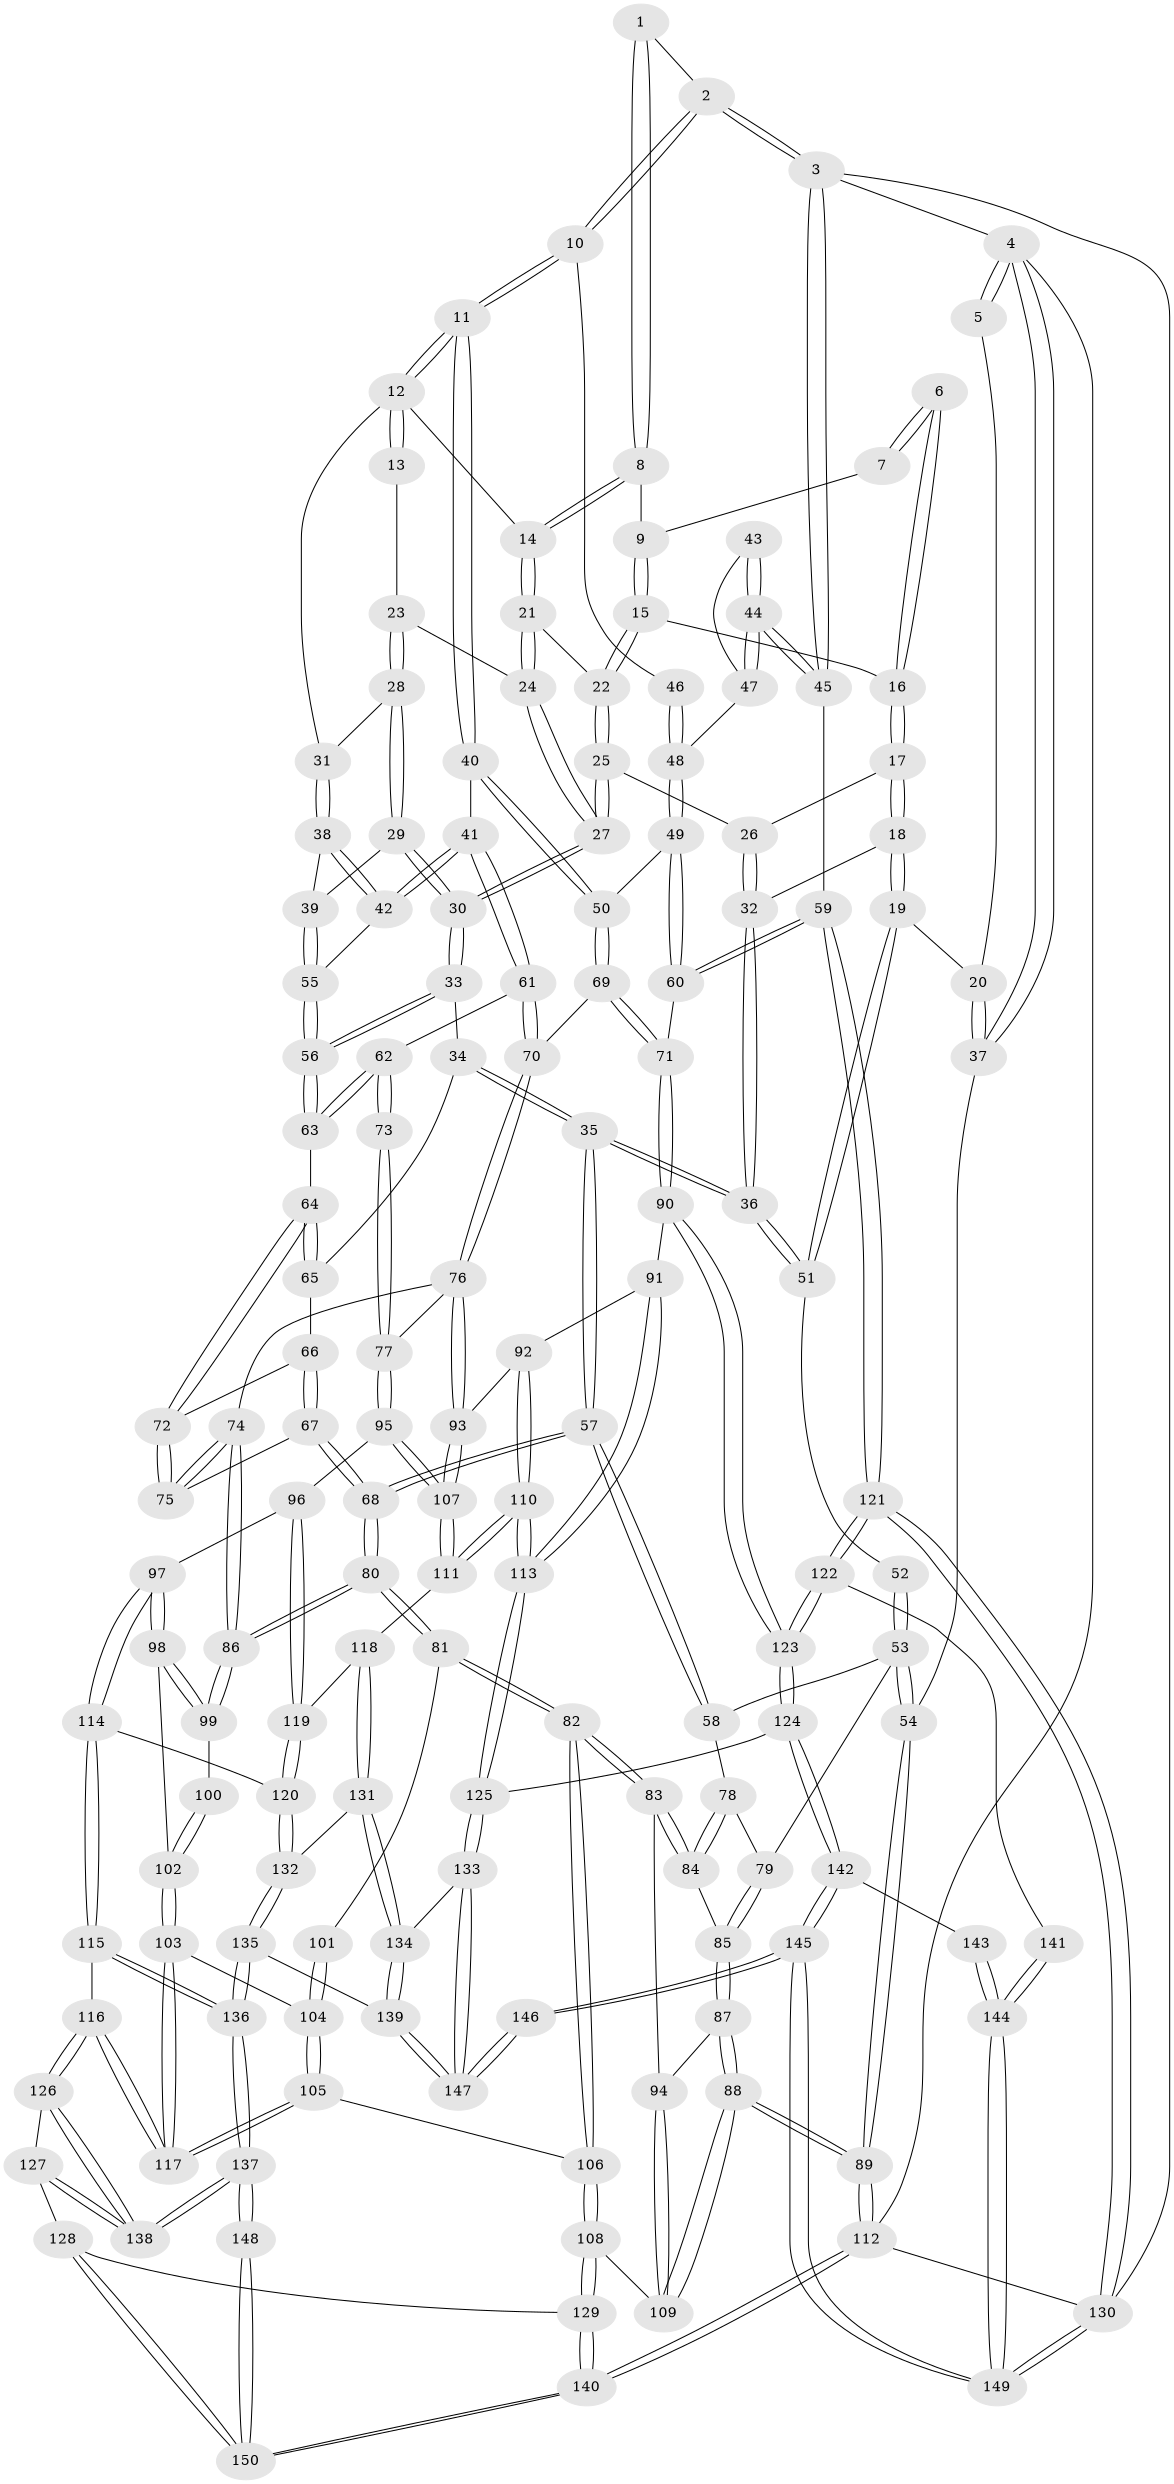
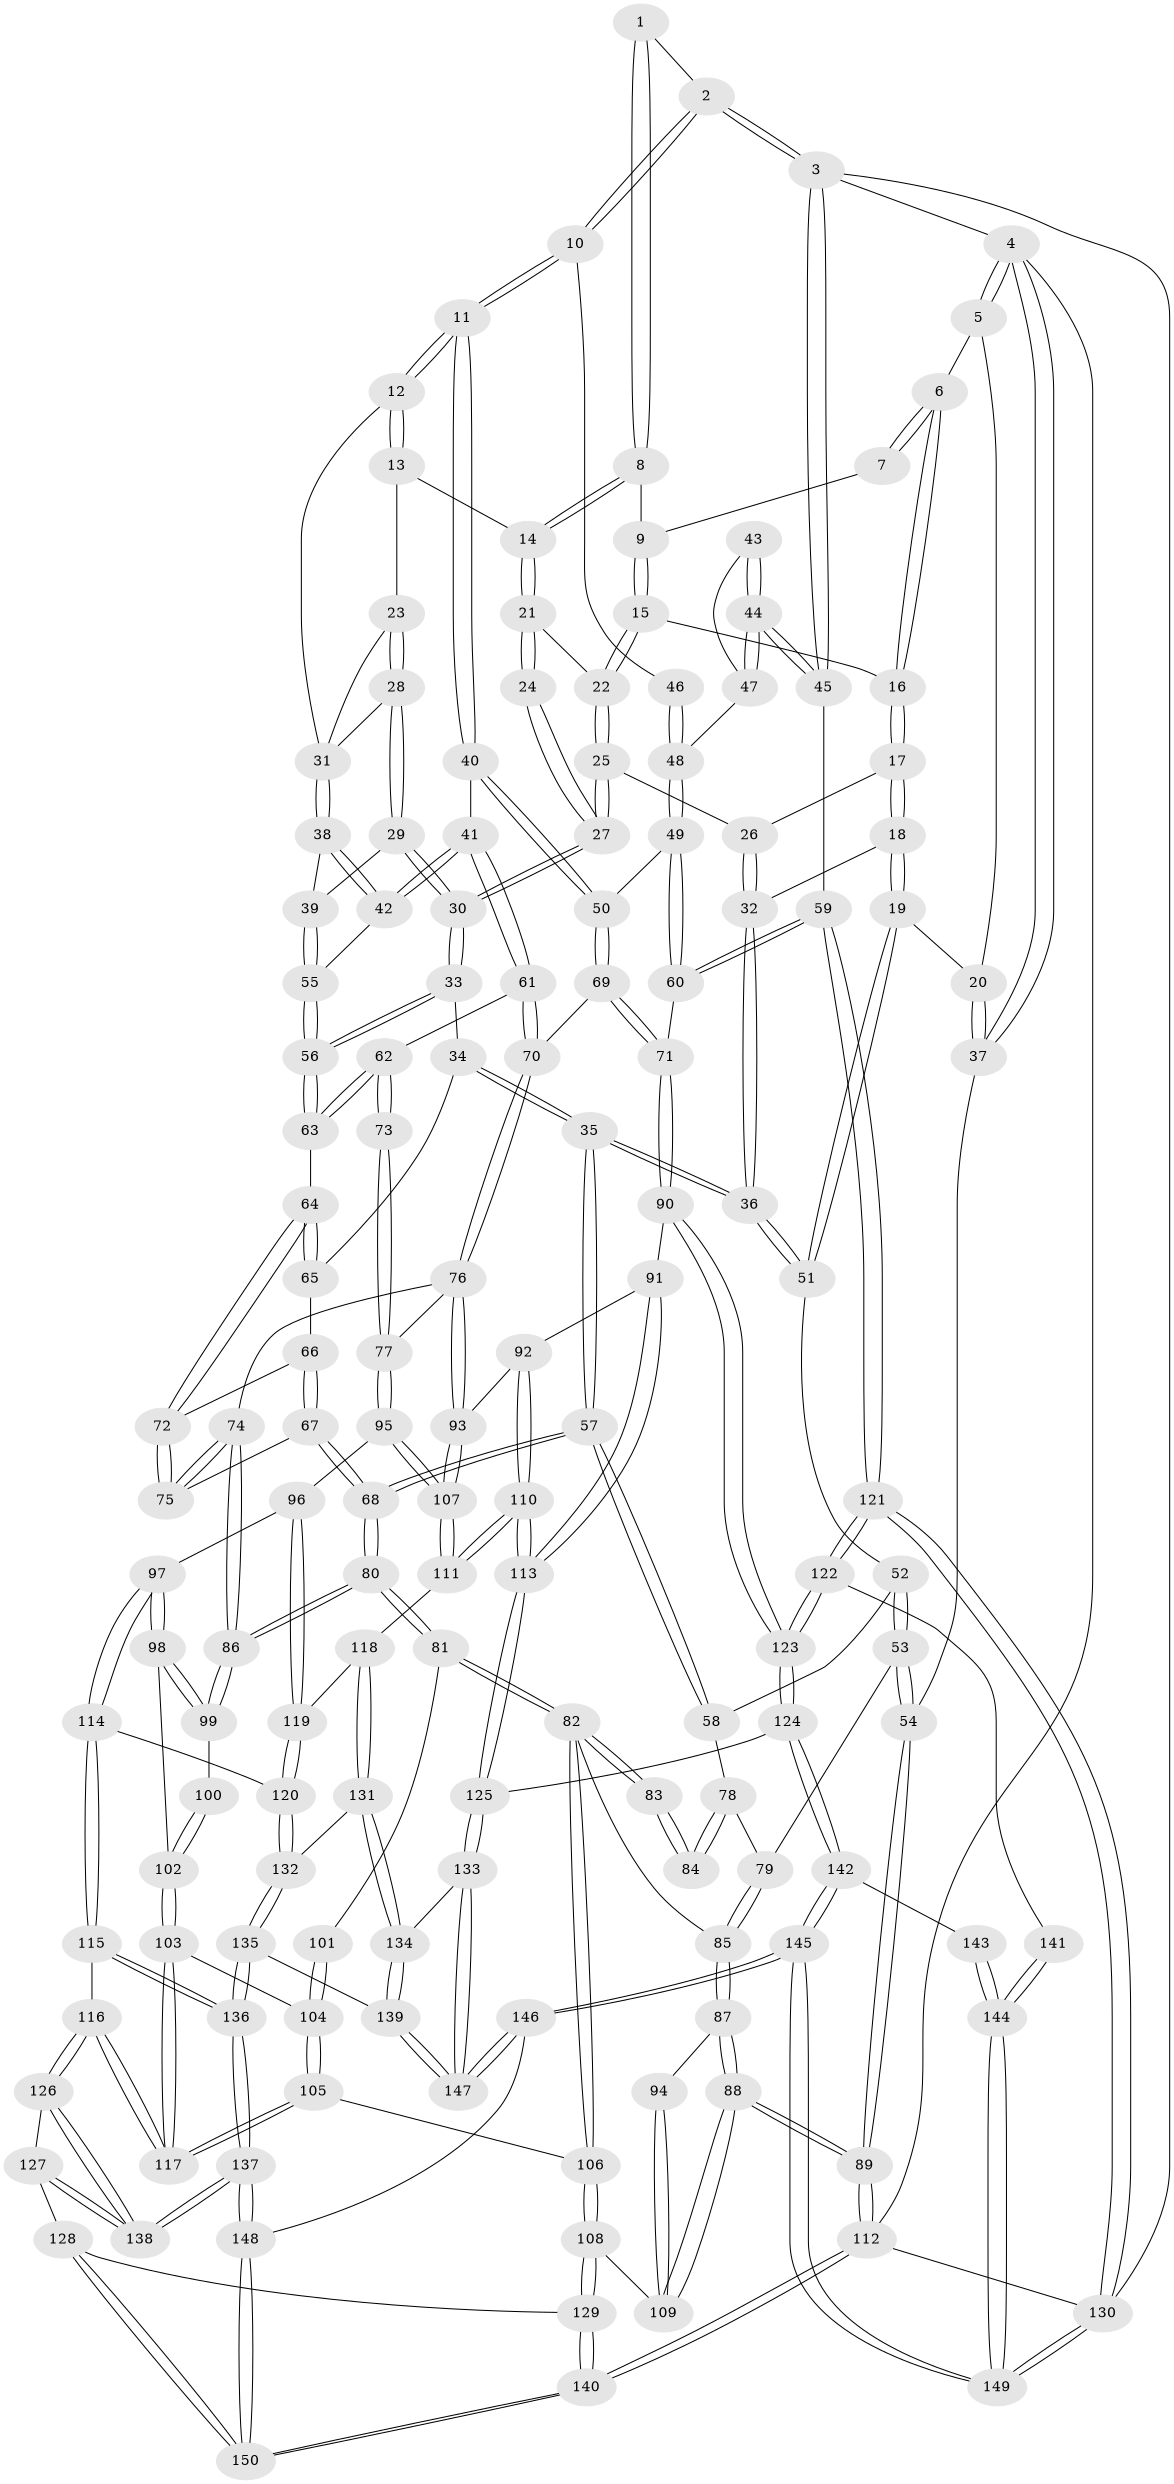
none -> (959, 355)
(463, 466) -> (463, 503)
(463, 651) -> (352, 685)
(806, 1684) -> (824, 1667)
(707, 1907) -> (626, 1846)
(655, 1944) -> none
none -> (429, 2167)
